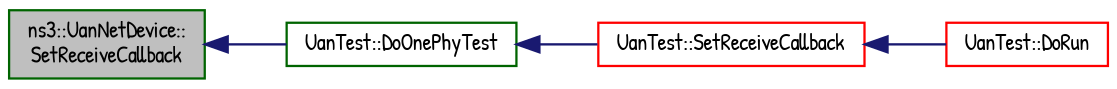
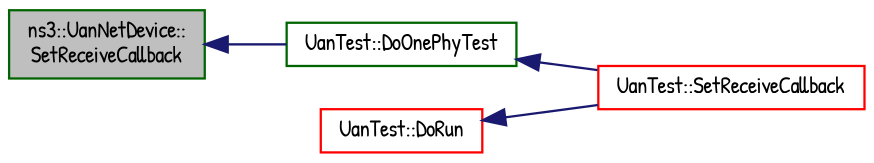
(917, 44) -> (552, 111)
